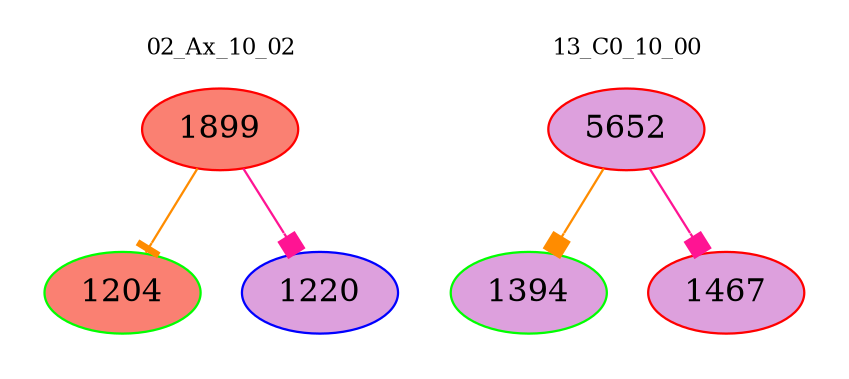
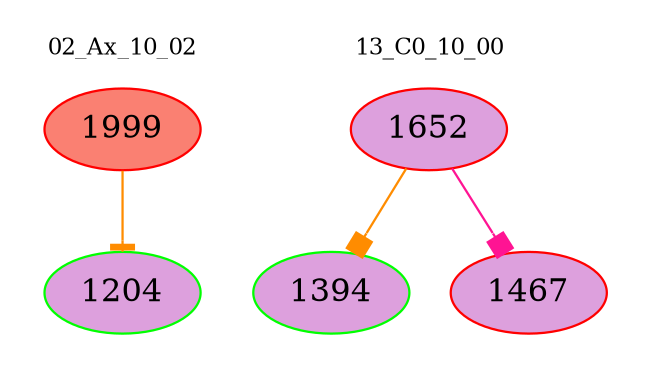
(220, 129) -> (123, 129)
(626, 129) -> (429, 129)
(123, 293) -> (123, 293)
(320, 293) -> none
